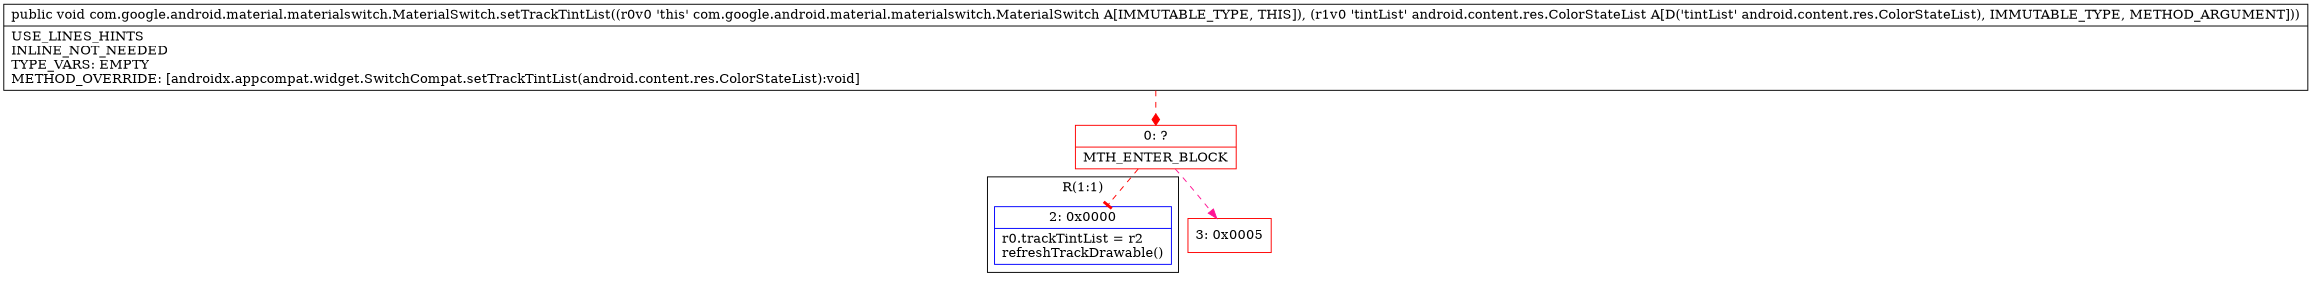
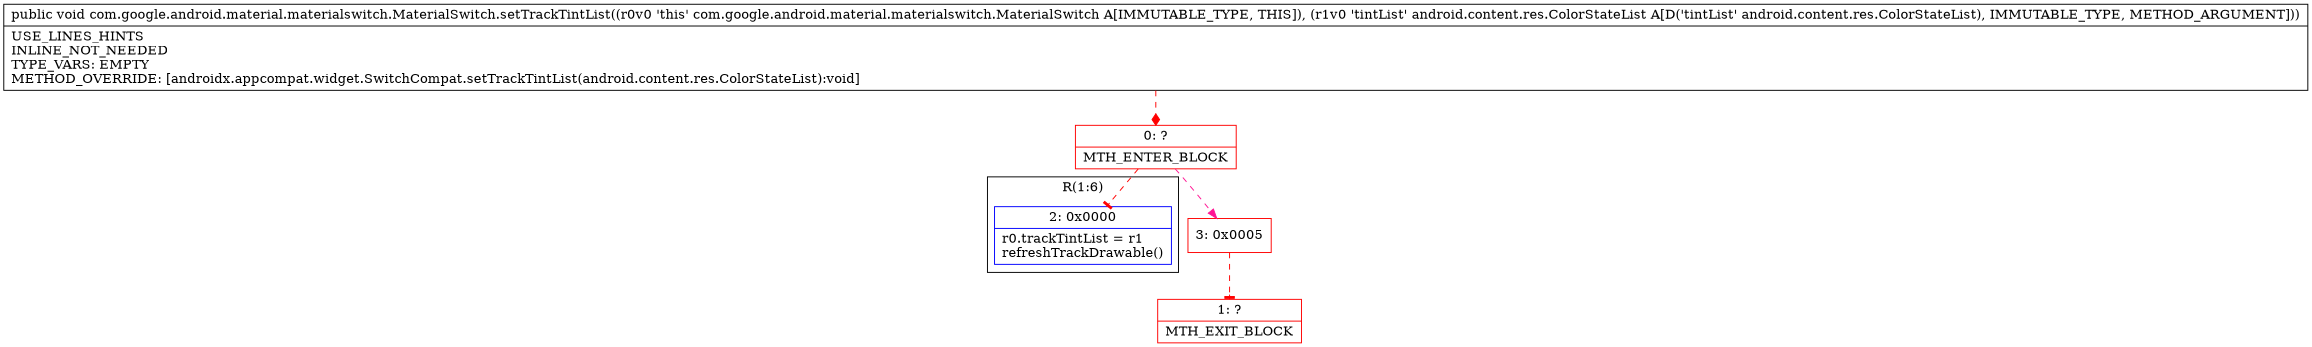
(1083, 188) -> (1083, 188)
(1073, 239) -> (1073, 239)
none -> (1230, 321)
